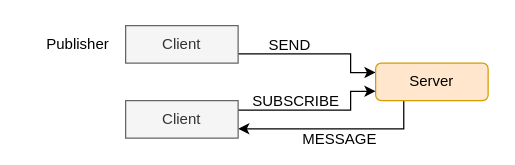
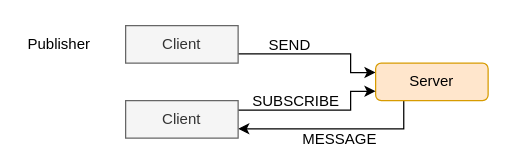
(69, 44) -> (51, 44)
